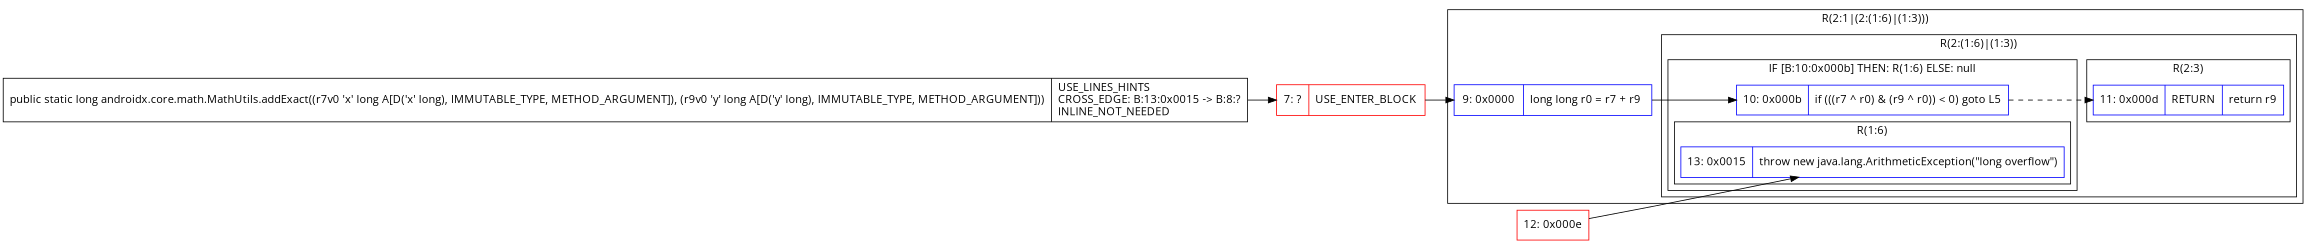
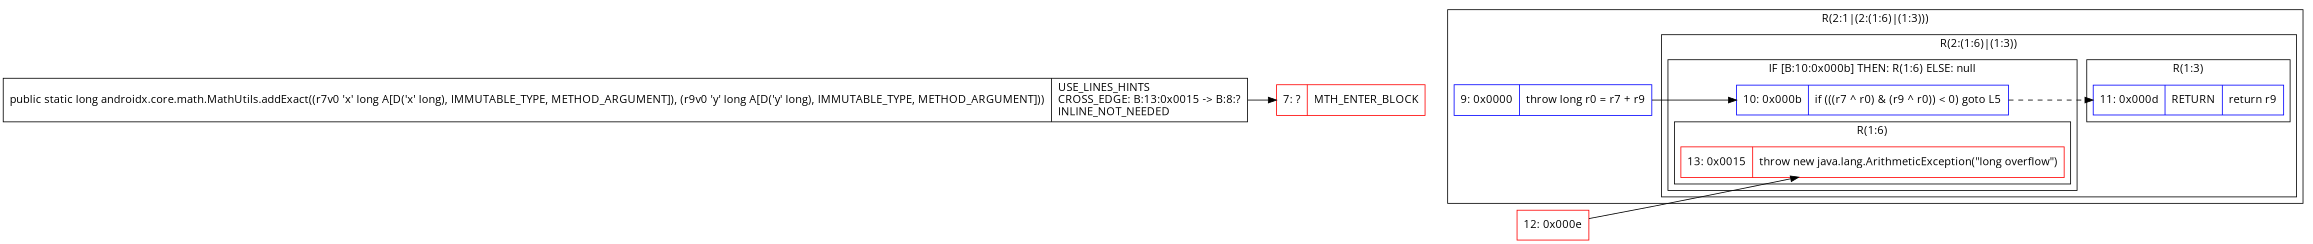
(2188, 69) -> (2188, 69)
(1366, 100) -> (1366, 100)
(1435, 100) -> none
(1586, 100) -> (1586, 100)
(1873, 162) -> (1873, 162)
